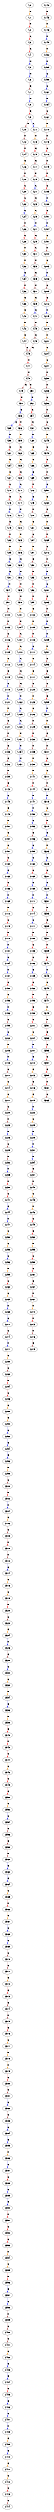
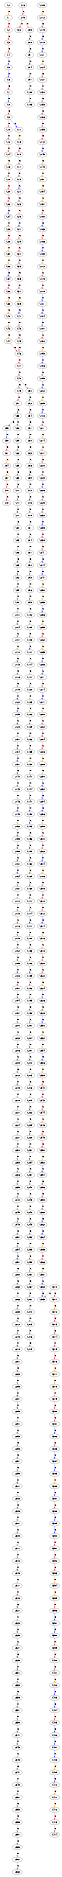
(9, 508) -> none
(9, 546) -> (26, 23)
(8, 640) -> none
none -> (17, 770)
(8, 1952) -> (49, 1293)
